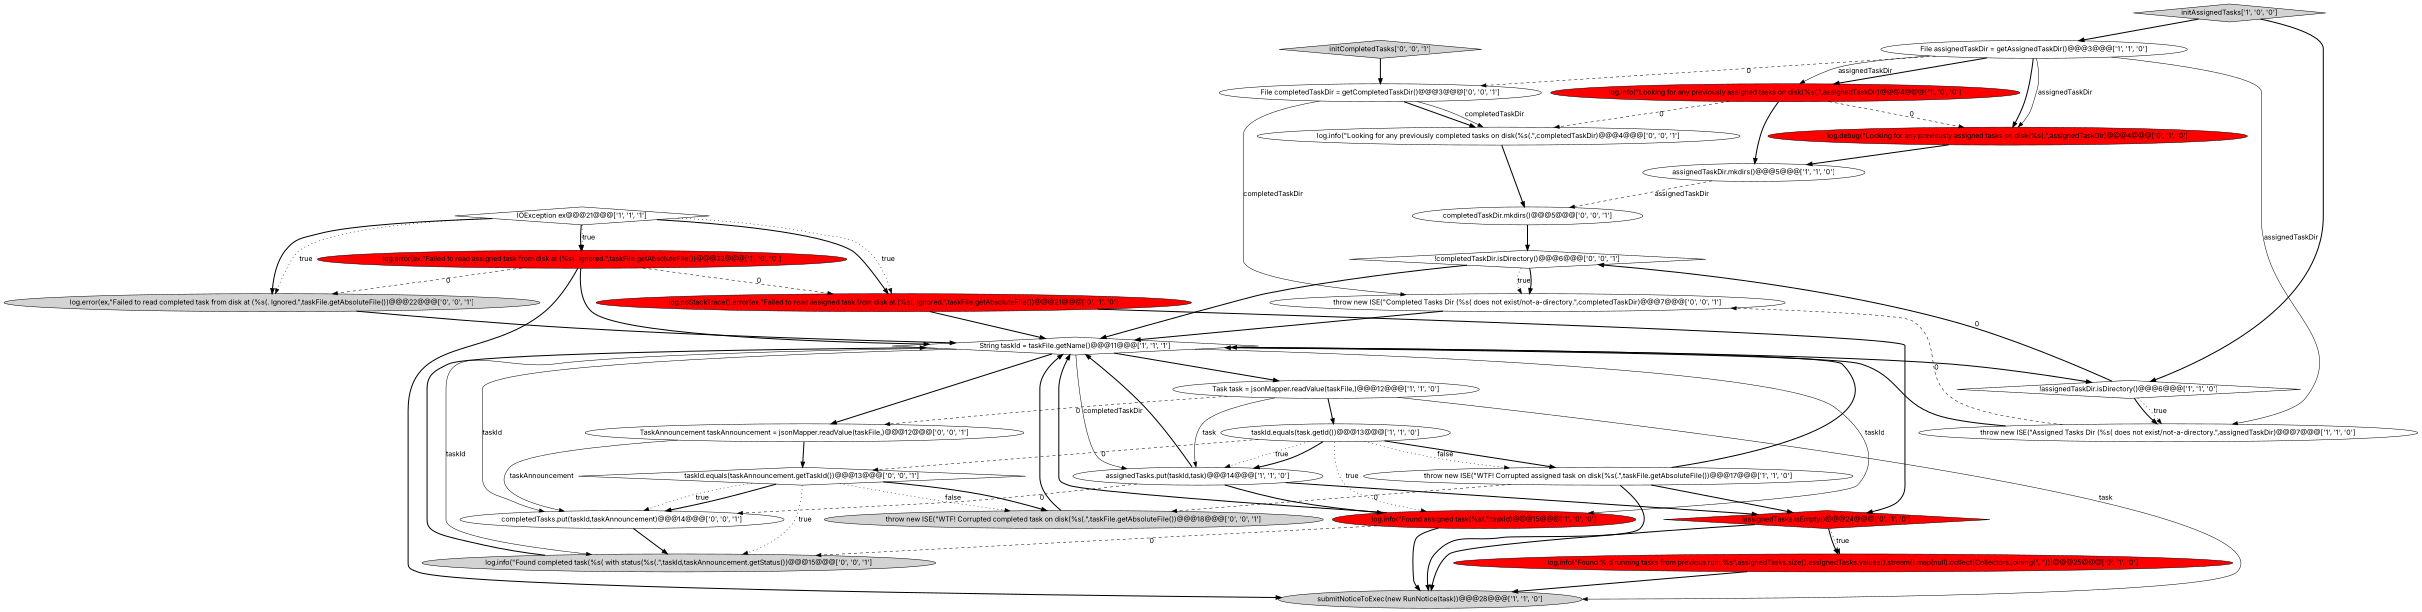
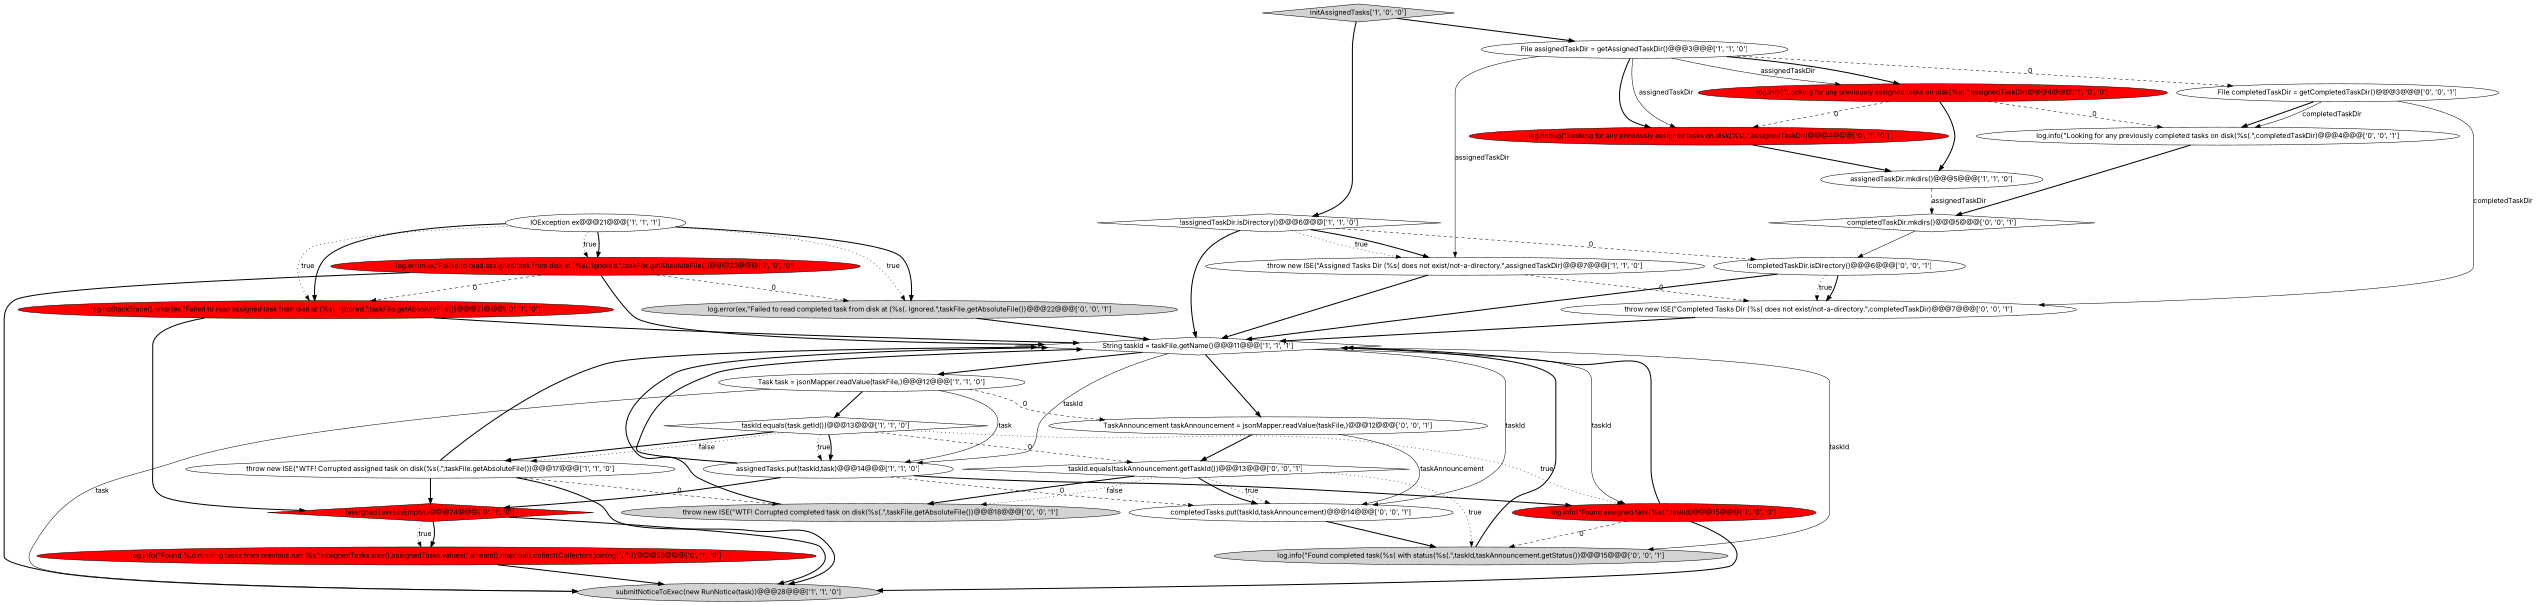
(1380, 49) -> none
(582, 216) -> (595, 223)
(1527, 216) -> (1932, 223)
(1527, 235) -> (1889, 243)
(1527, 259) -> (1840, 266)
(1863, 301) -> (1544, 244)
(1852, 359) -> (1195, 270)
(1113, 411) -> (1073, 404)
(1336, 433) -> (826, 426)
